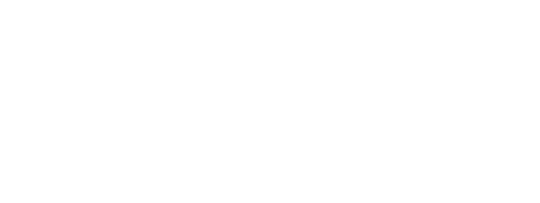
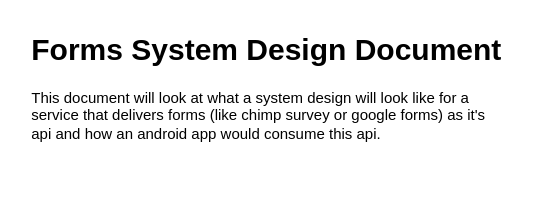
none -> (269, 101)
